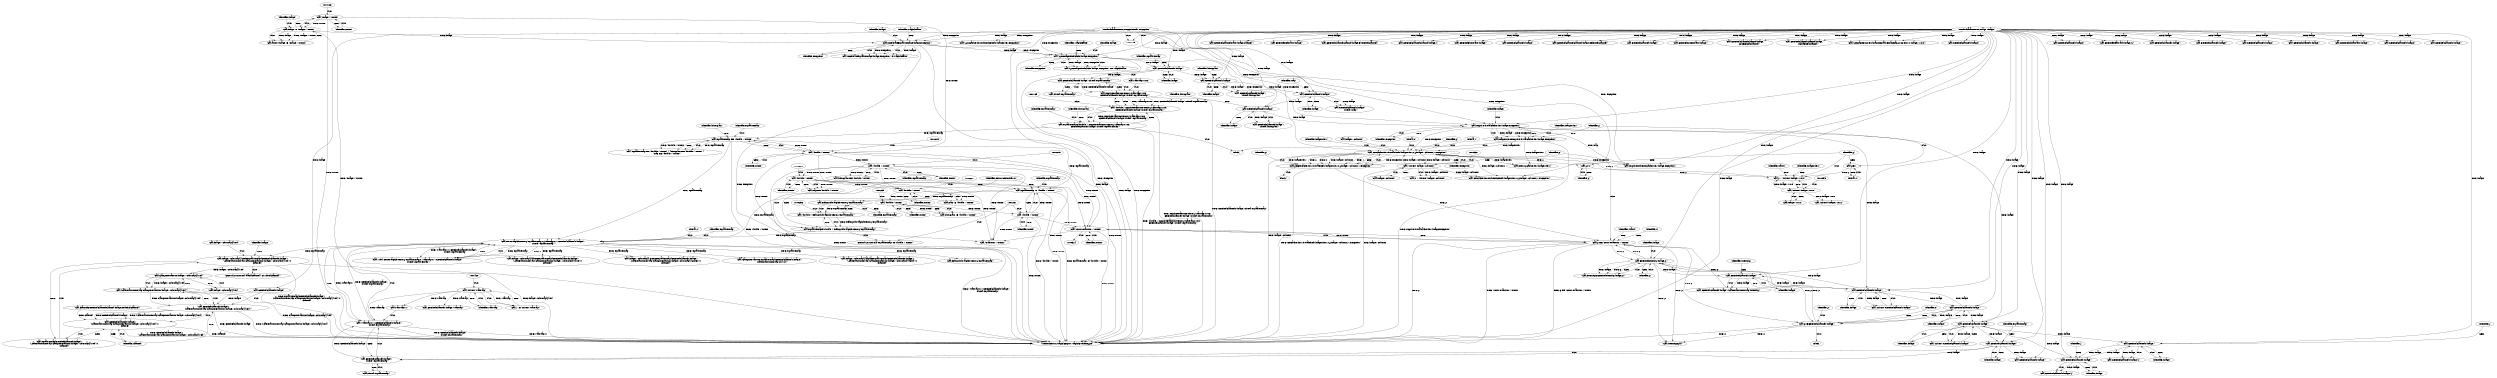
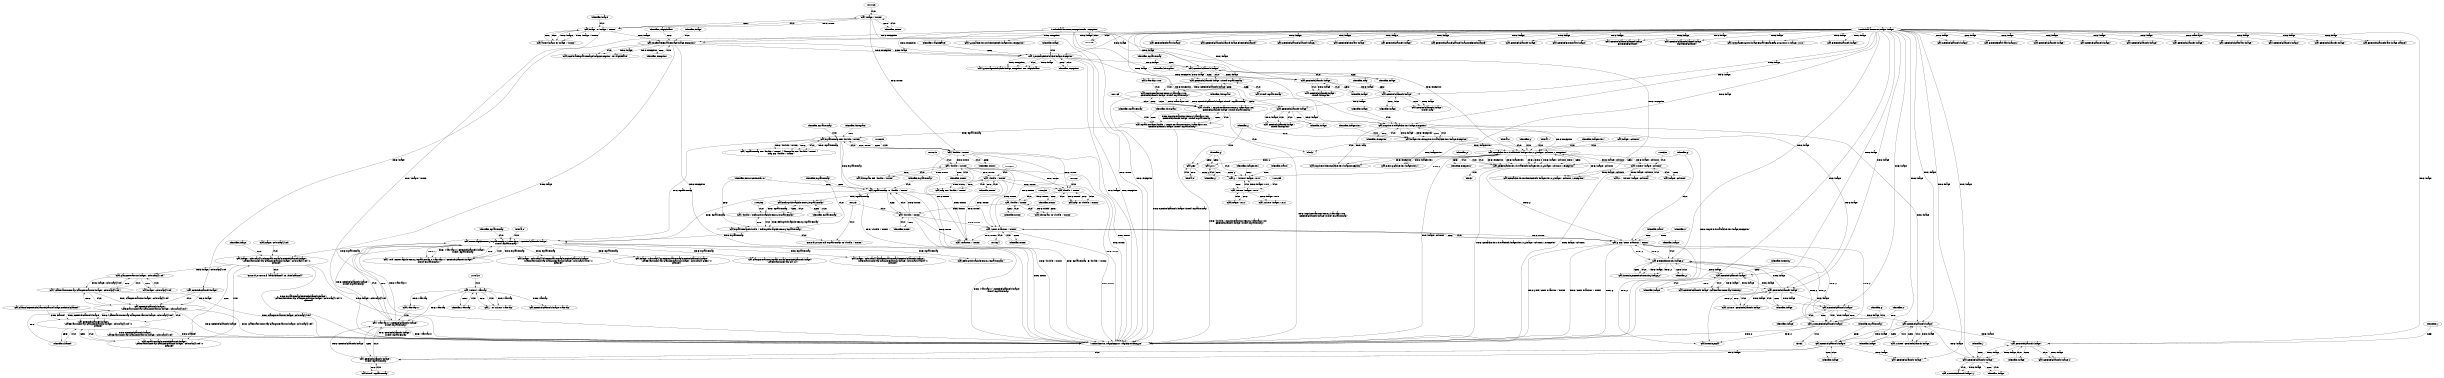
(2086, 36) -> (1970, 36)
(2309, 36) -> (2195, 36)
(1412, 85) -> none
(1687, 248) -> (1795, 247)
